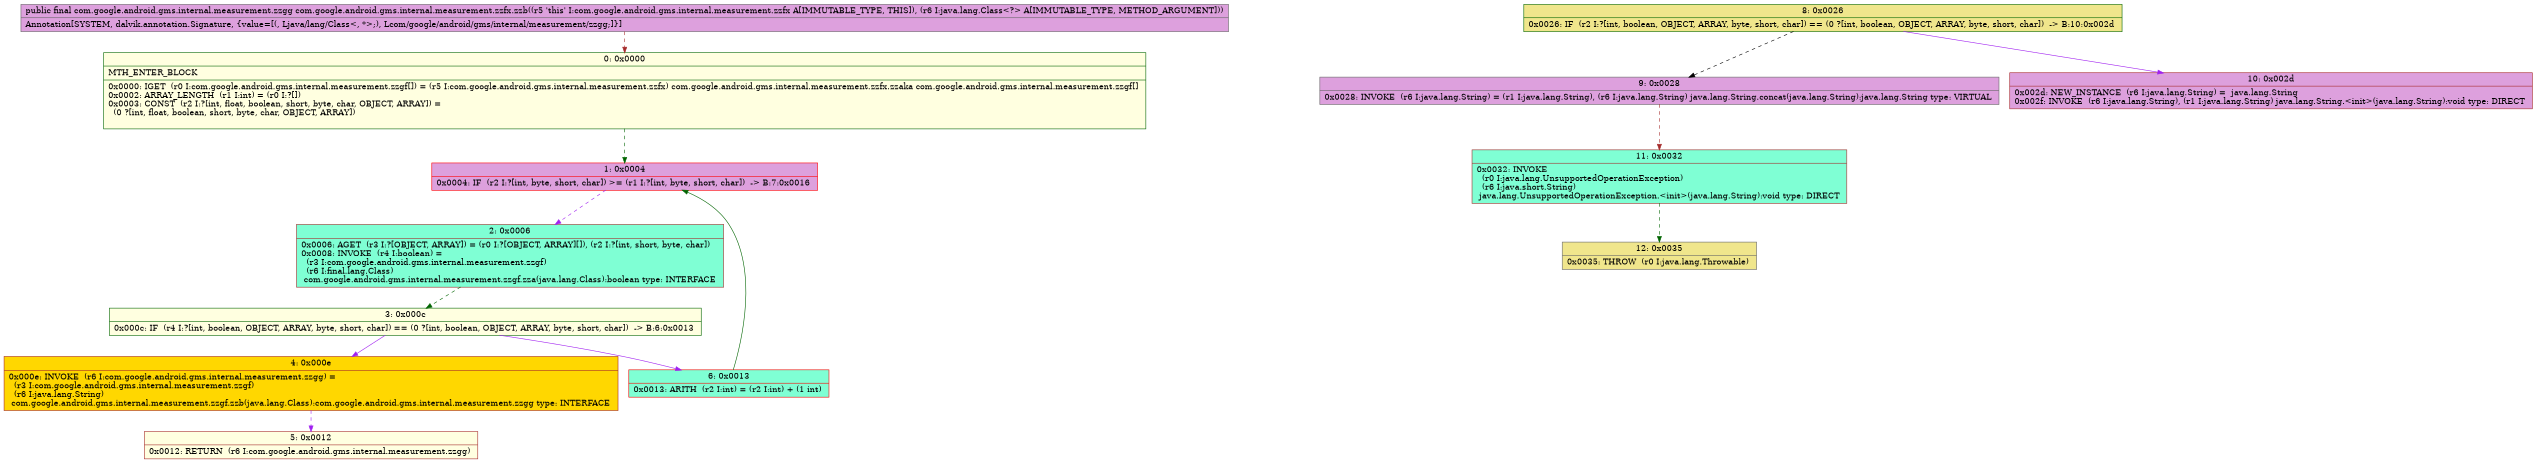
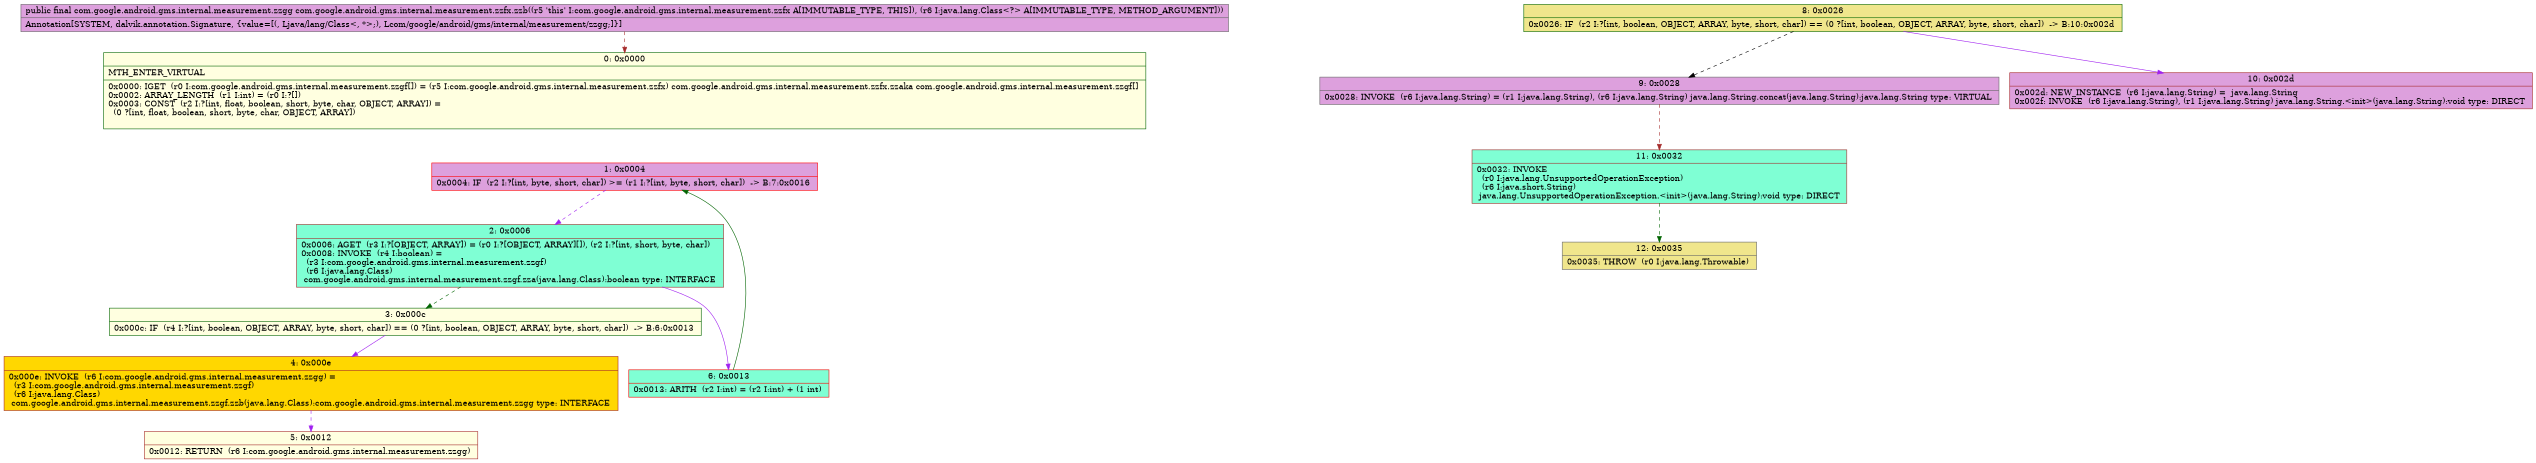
(153, 73) -> (157, 73)
(625, 143) -> none
(347, 271) -> (347, 271)
(588, 350) -> (710, 313)
(56, 395) -> (54, 395)
